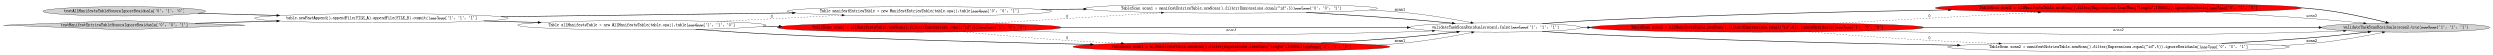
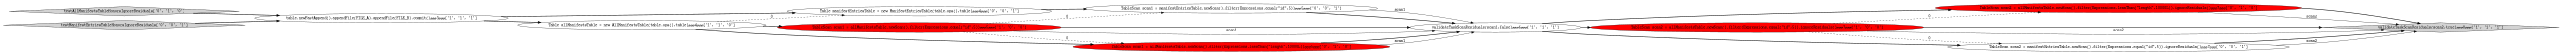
(124, 11) -> (124, 11)
(2406, 27) -> (2441, 27)
